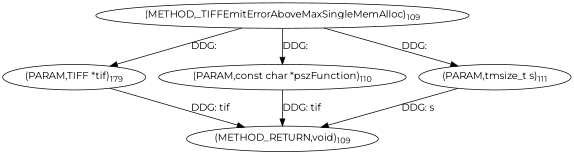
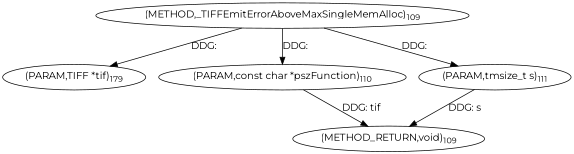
(174, 107) -> none
